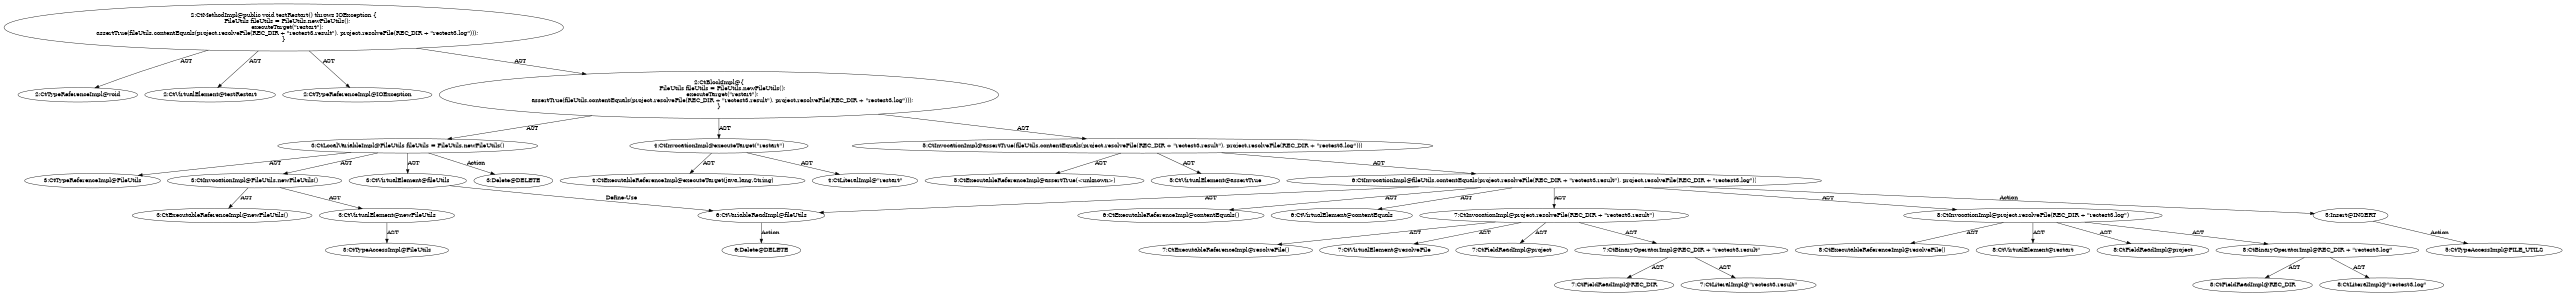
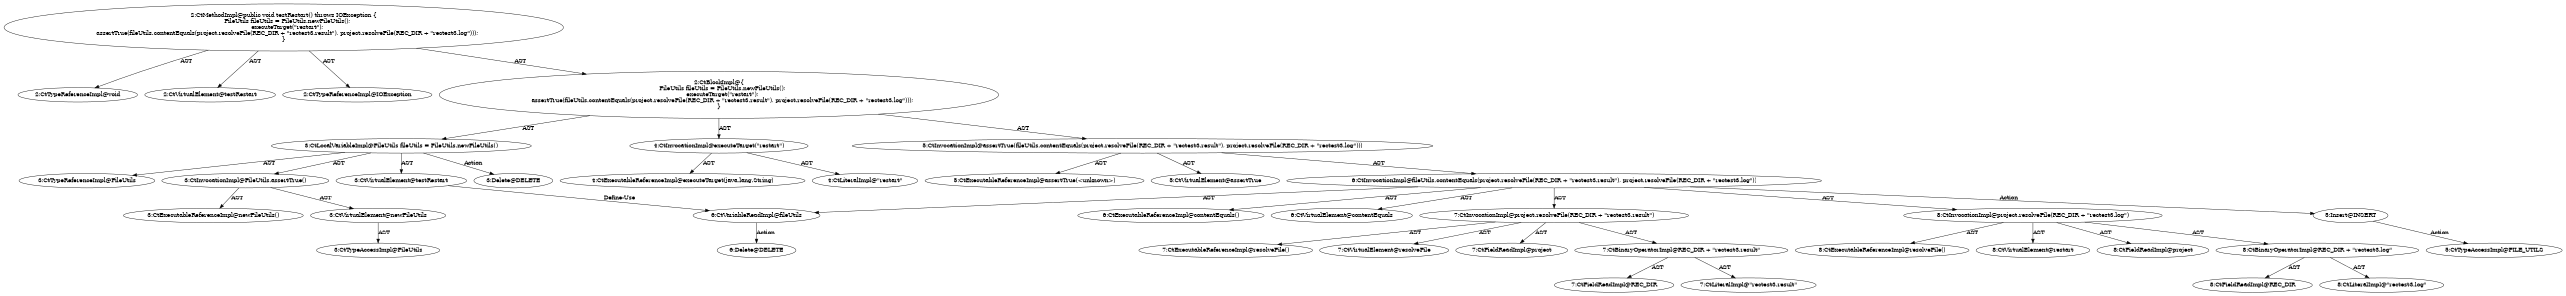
(255, 181) -> (245, 181)
(408, 181) -> (401, 181)
